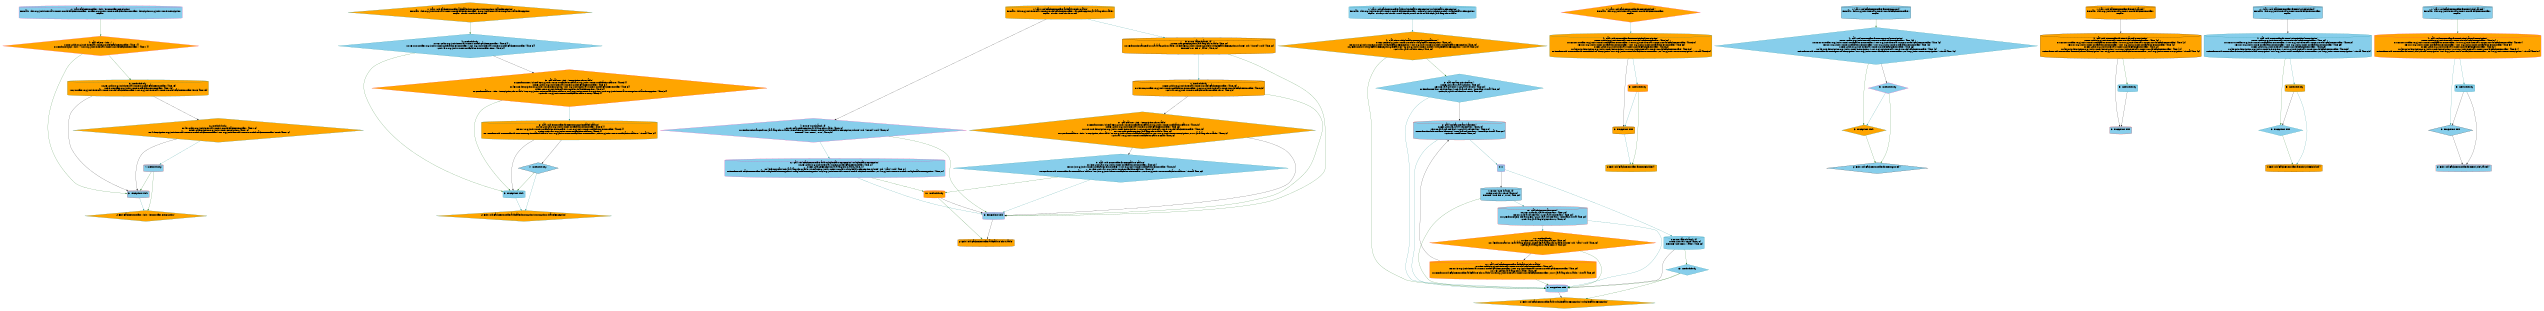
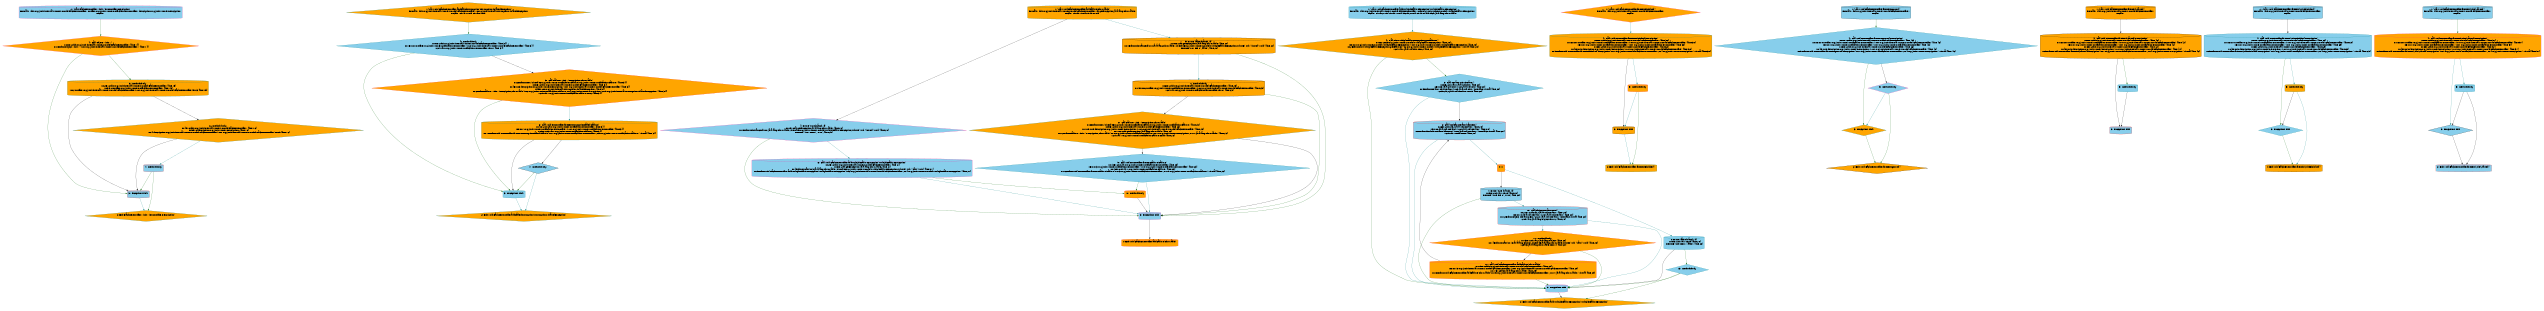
(1501, 168) -> (1501, 168)
(1877, 168) -> (1877, 168)
(960, 218) -> none
(986, 243) -> (1150, 243)
